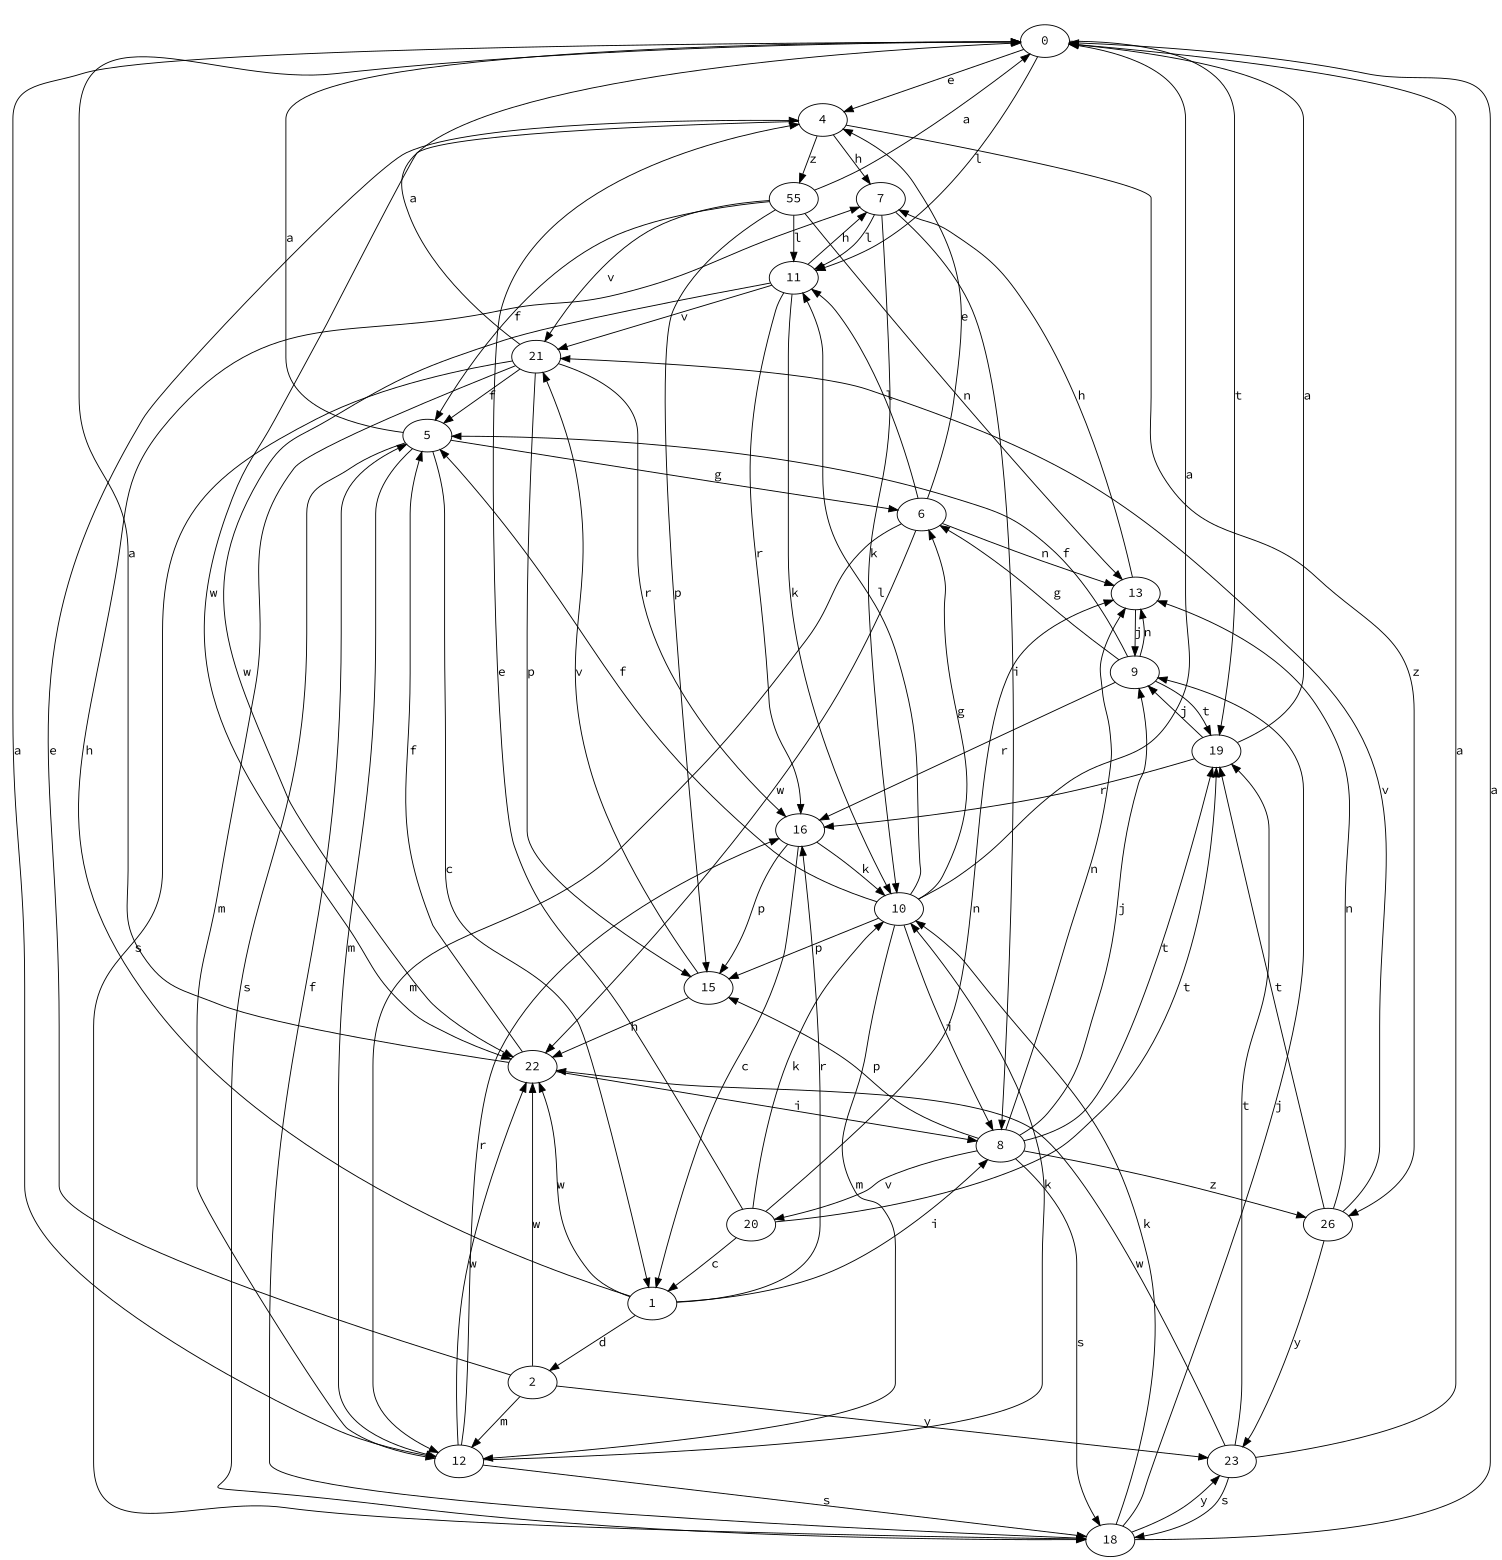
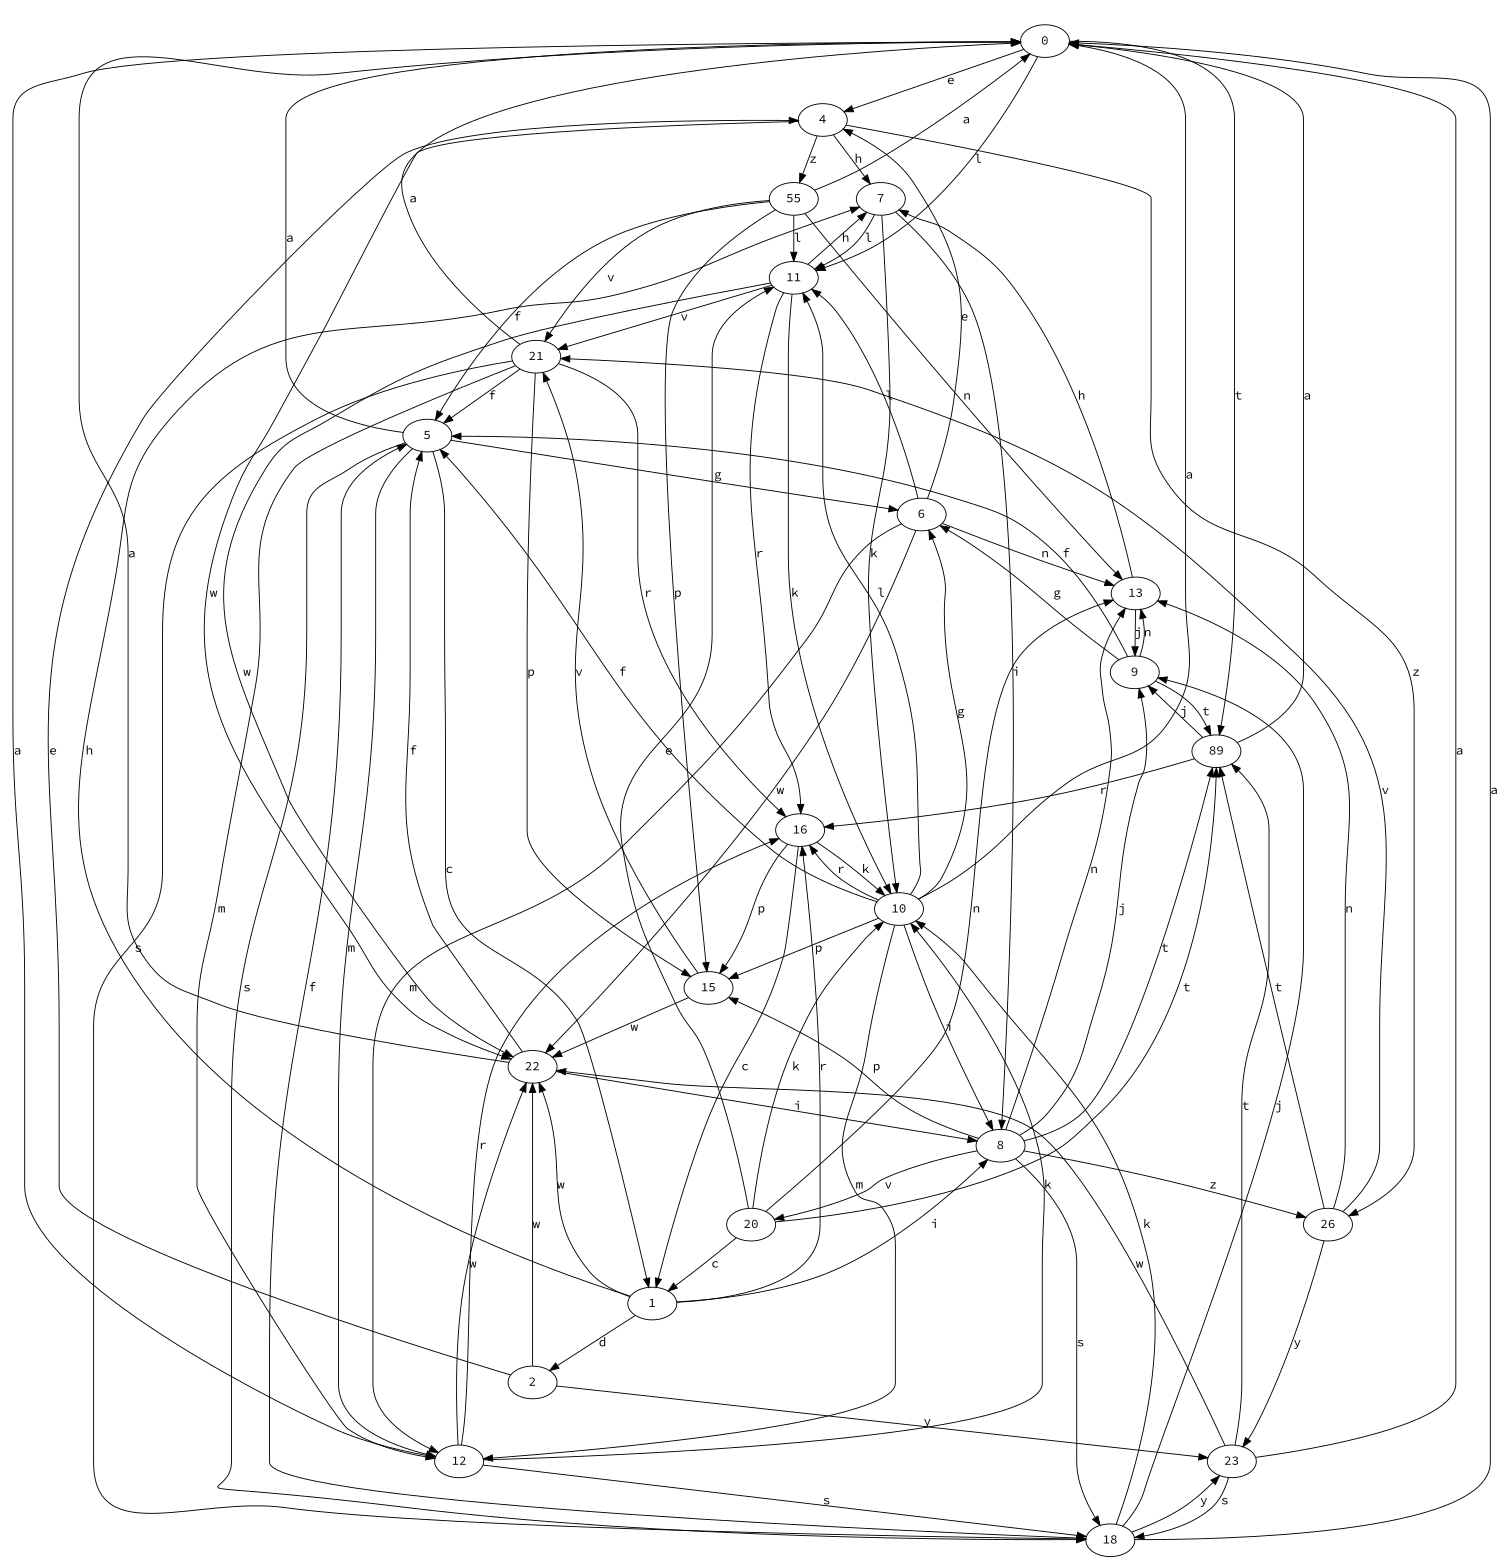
(496, 613) -> (656, 747)
(972, 749) -> (843, 881)
(1216, 751) -> (1216, 751)
(635, 1027) -> (635, 1027)
(499, 1419) -> none
